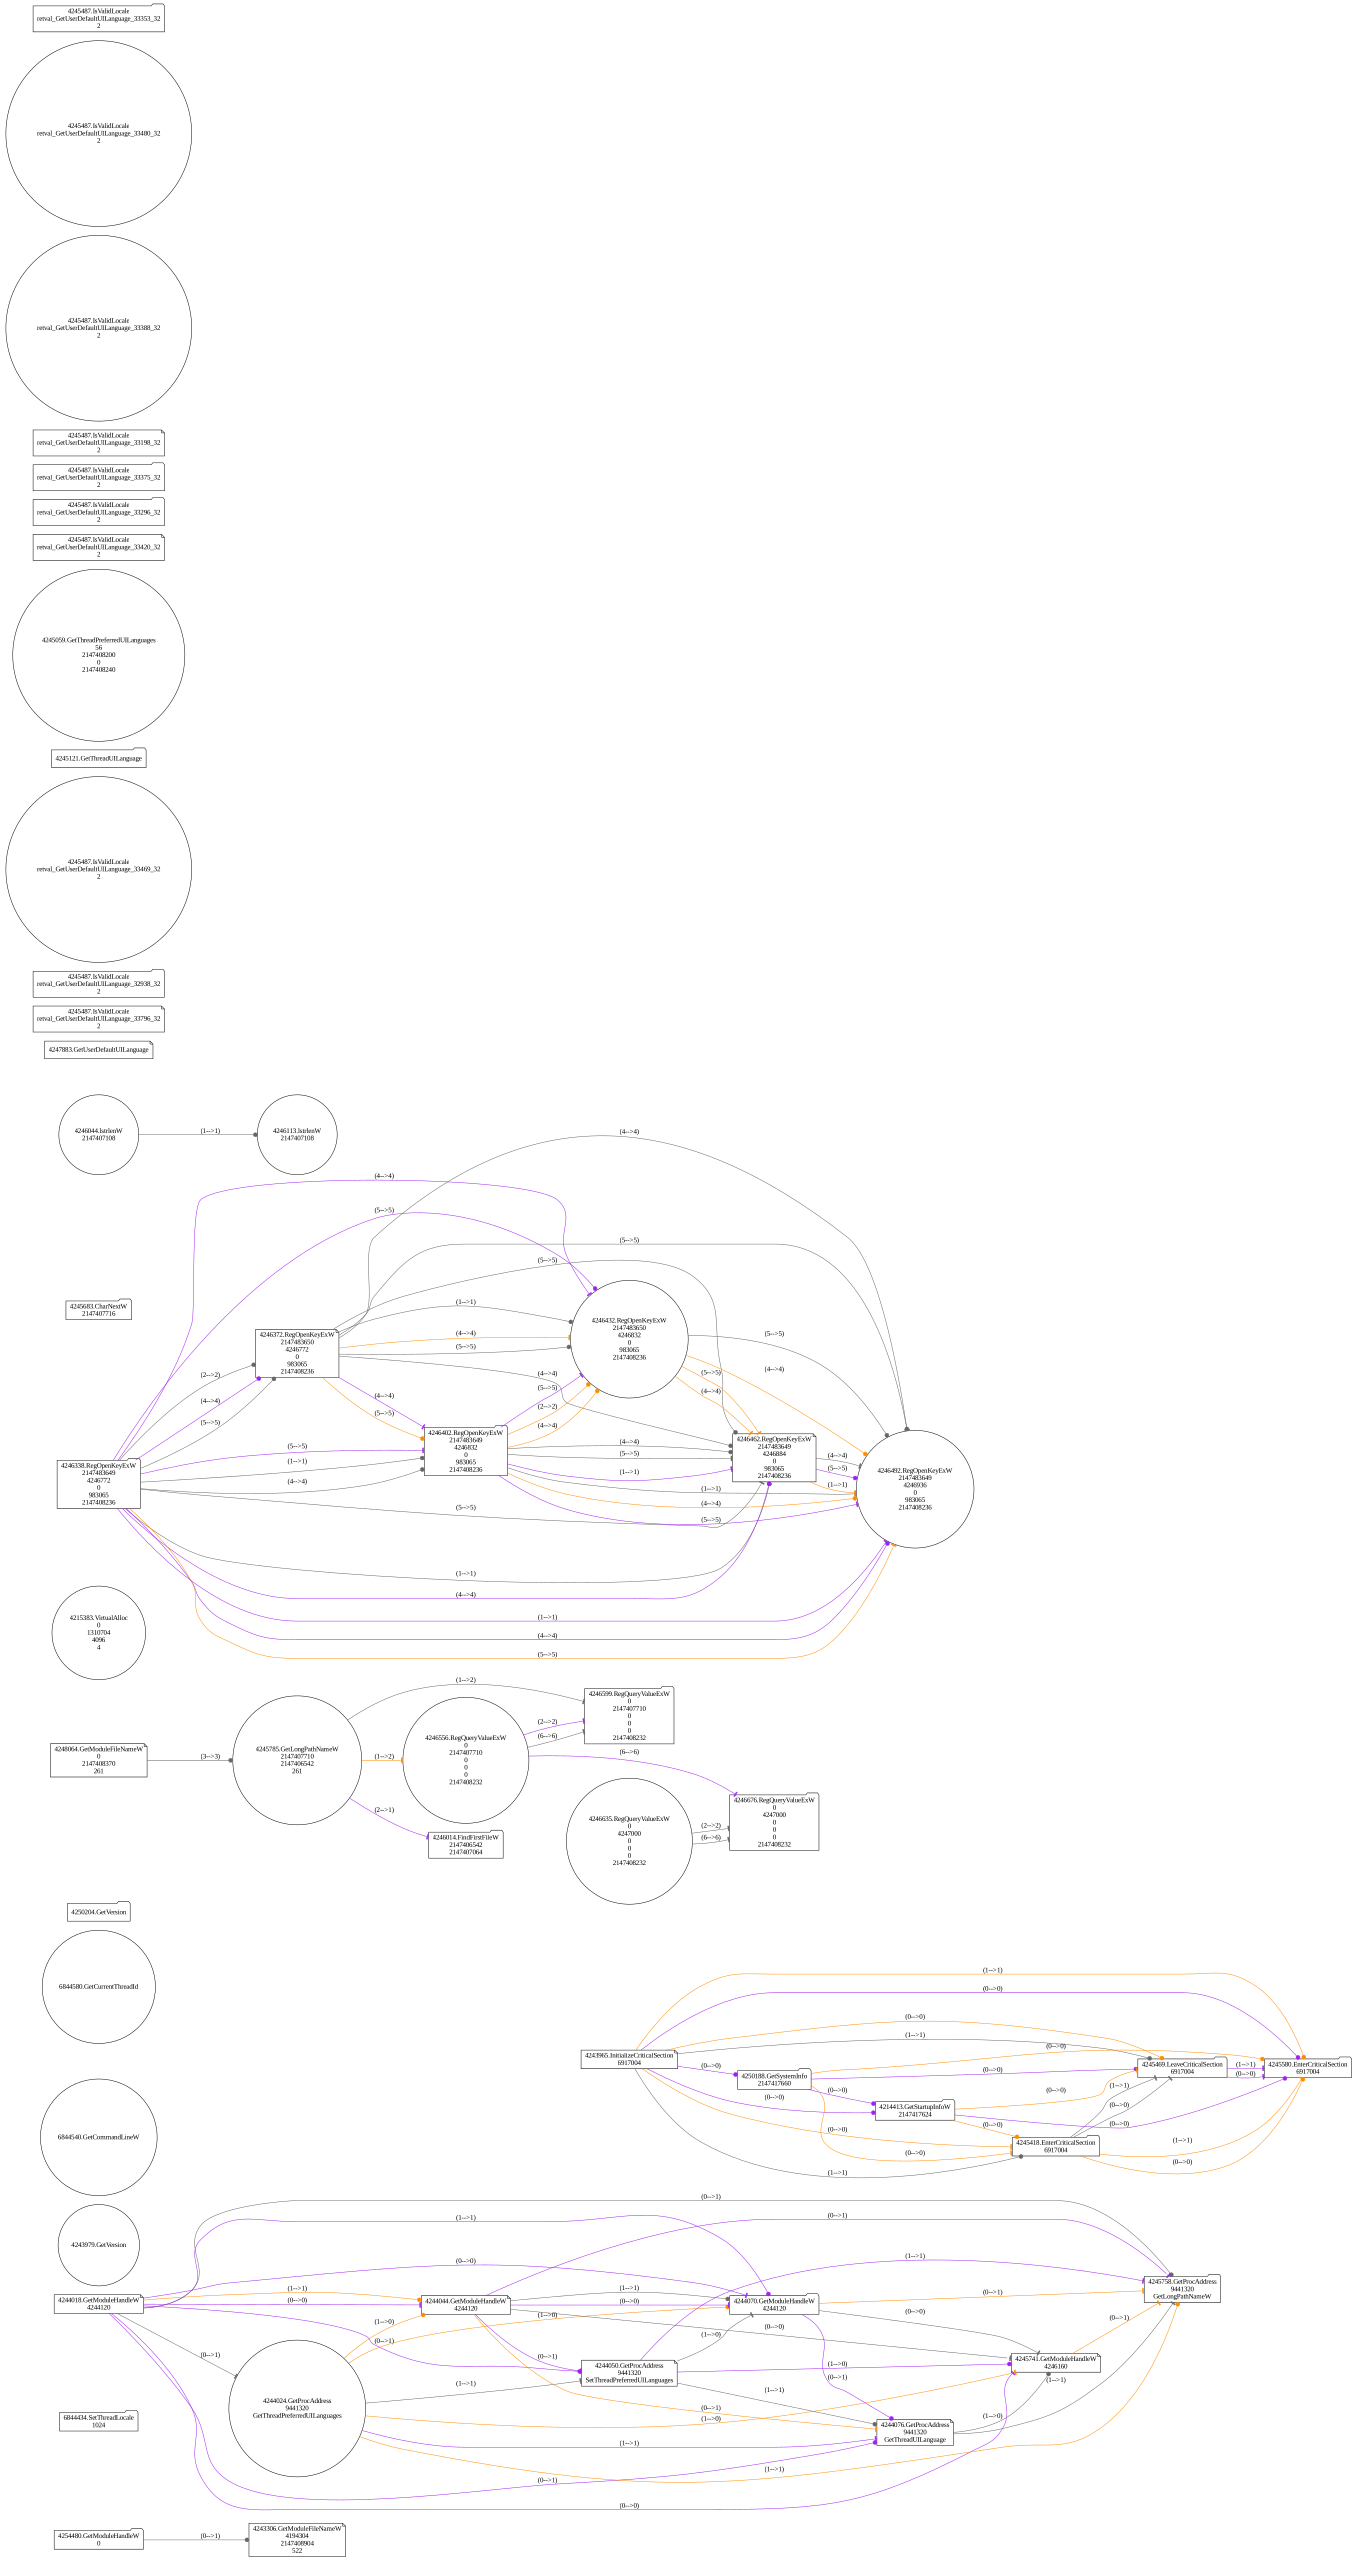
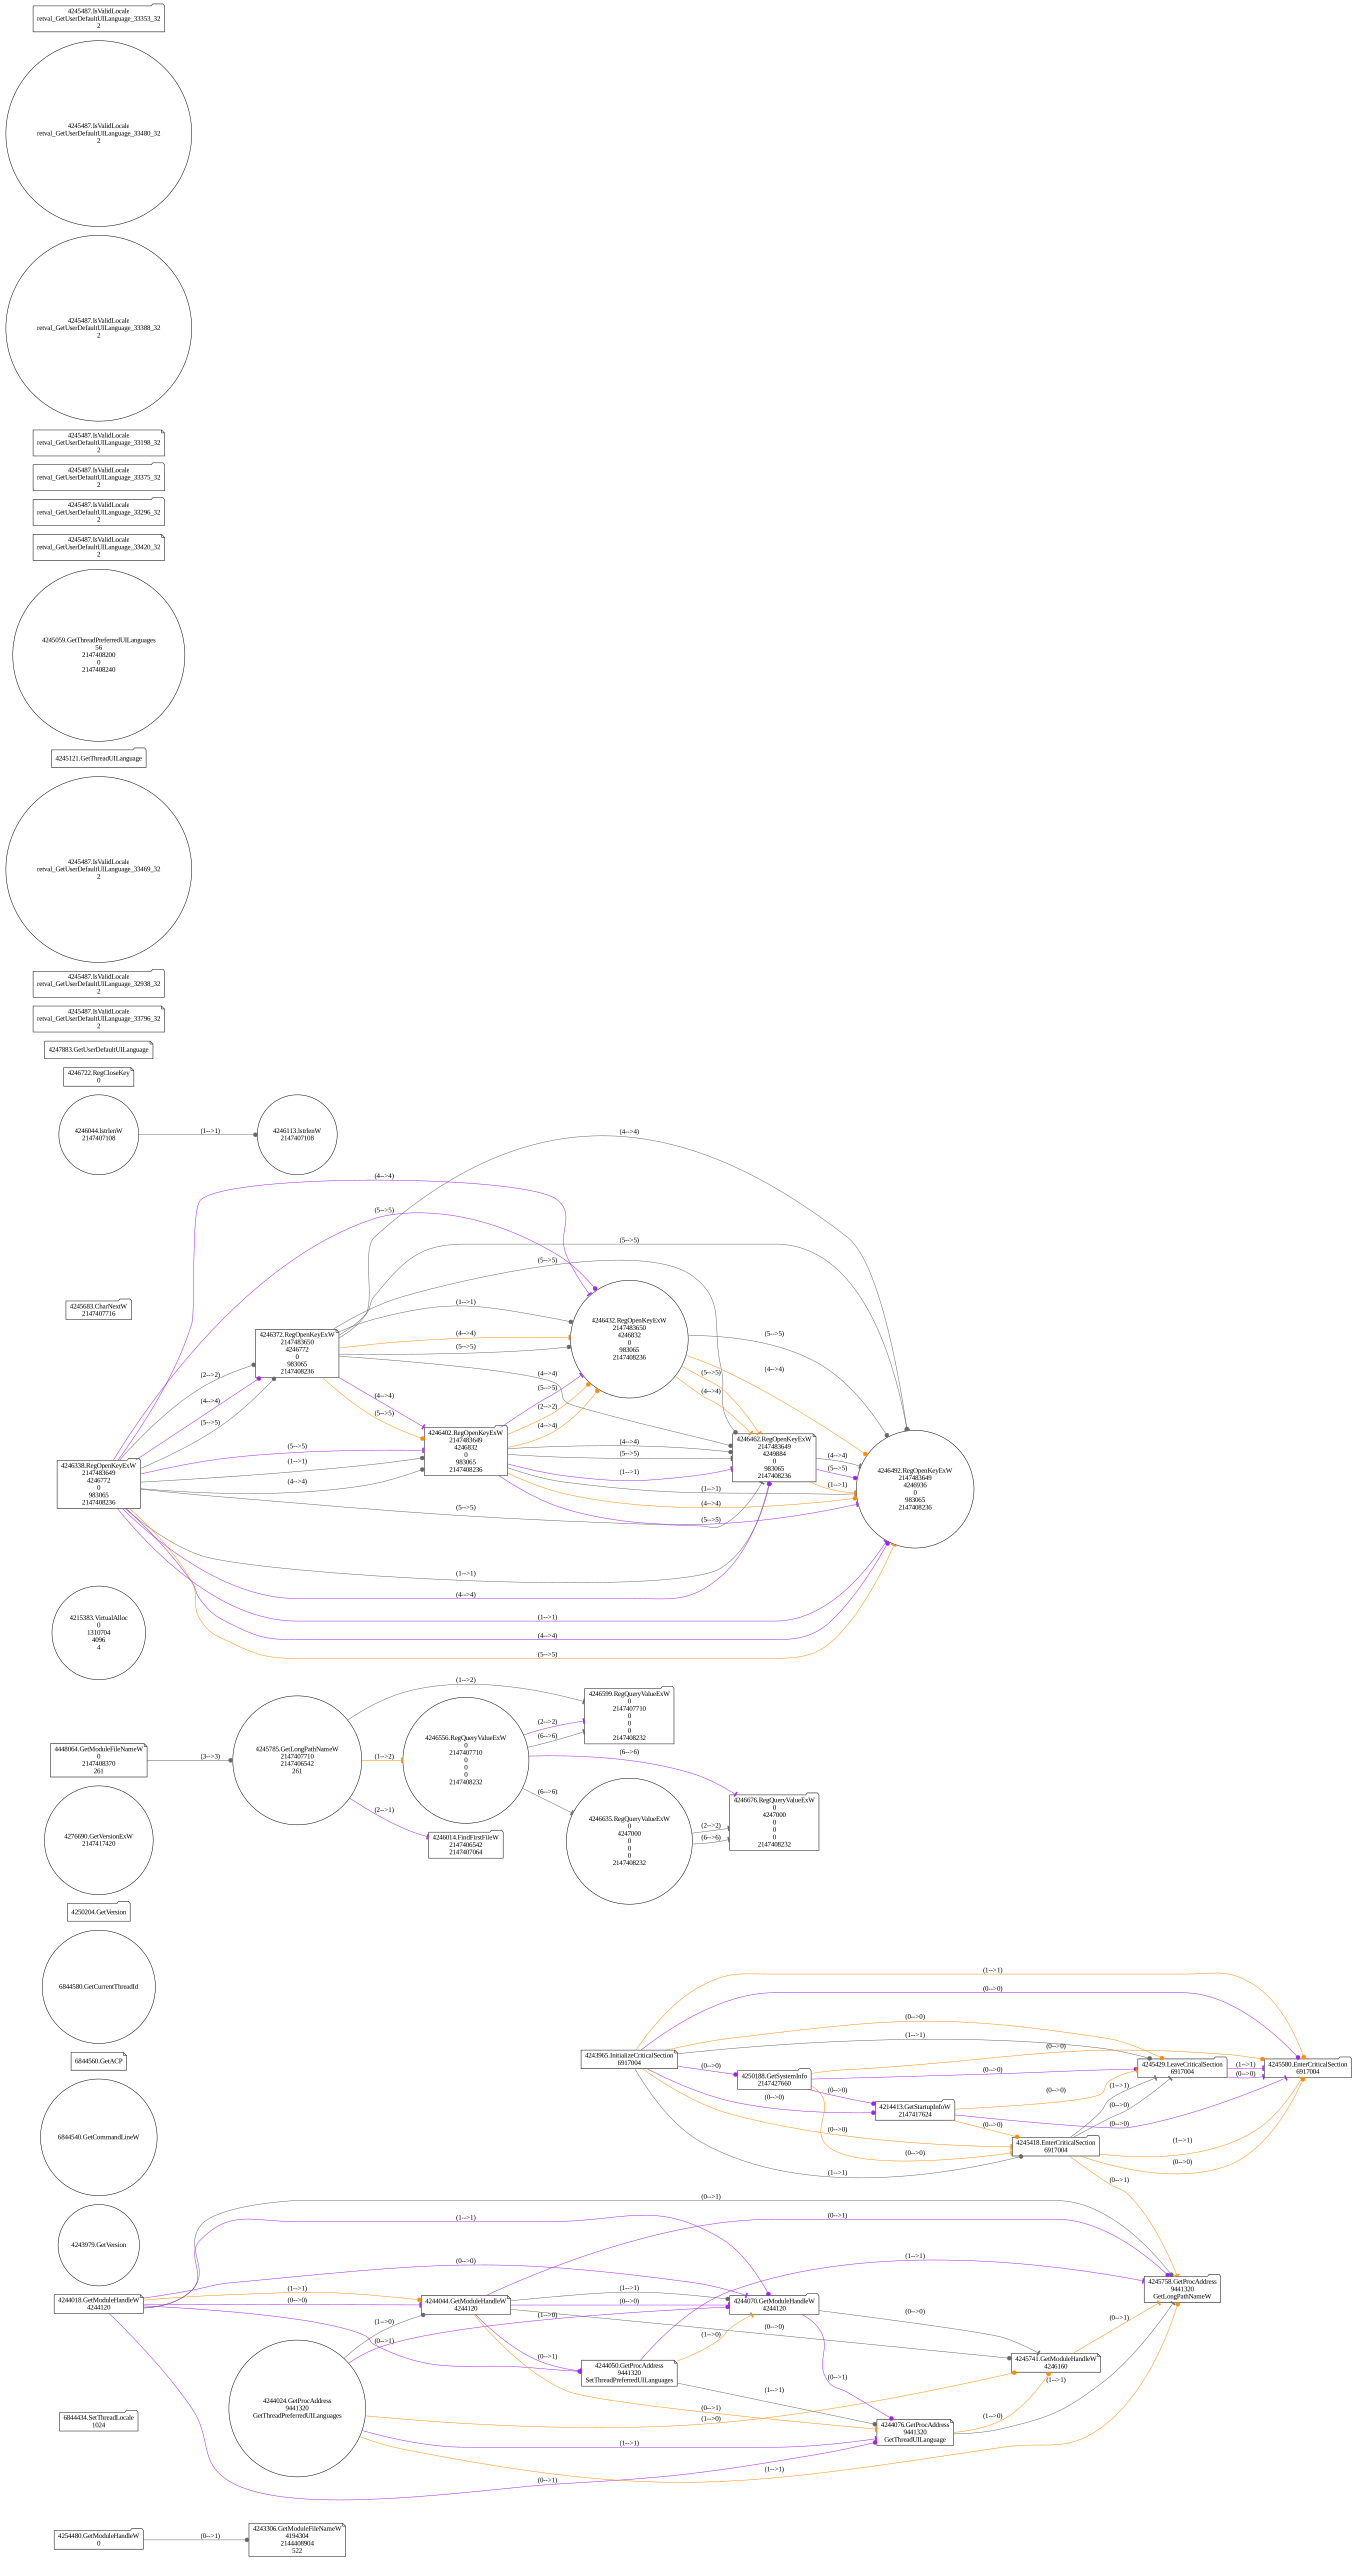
none -> (99, 1077)
(774, 1458) -> (774, 1458)
(99, 1760) -> (99, 1760)
none -> (546, 1800)
none -> (99, 1840)
none -> (99, 2061)
(1182, 2068) -> (1182, 2068)
(774, 2080) -> (774, 2080)
(1123, 2128) -> (1123, 2128)
(828, 2219) -> (828, 2219)
(980, 2297) -> (1136, 2203)
(534, 2321) -> (534, 2321)
(380, 2332) -> (380, 2332)
(759, 2333) -> (759, 2333)
(716, 2342) -> (716, 2342)
(176, 2344) -> none
(842, 2368) -> none
(472, 2393) -> none
(1010, 2415) -> (1008, 2417)
(692, 2425) -> (692, 2425)
(535, 2509) -> none
(297, 2540) -> (297, 2540)
